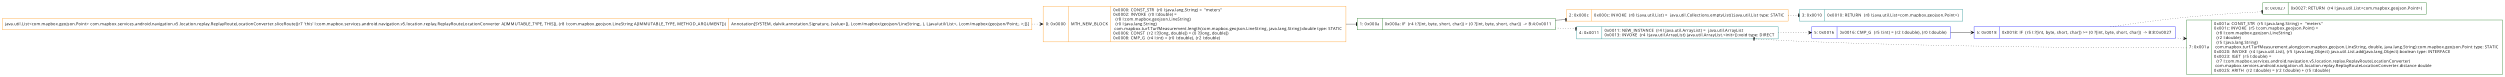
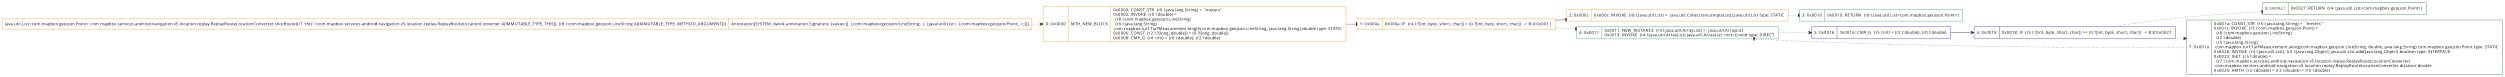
(1456, 24) -> (1456, 24)
